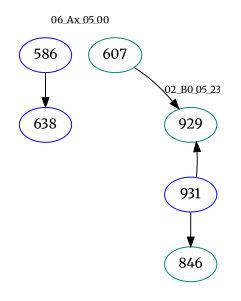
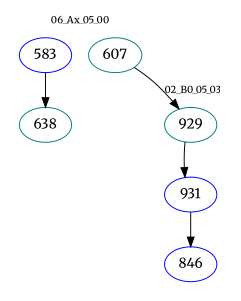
(45, 55) -> (45, 55)
(193, 91) -> (193, 91)
(45, 125) -> (45, 125)
(197, 165) -> (184, 155)
(191, 264) -> (191, 264)
